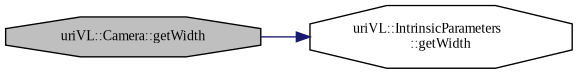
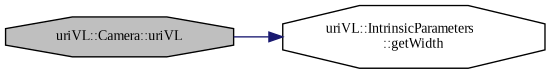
(133, 37) -> (120, 37)
